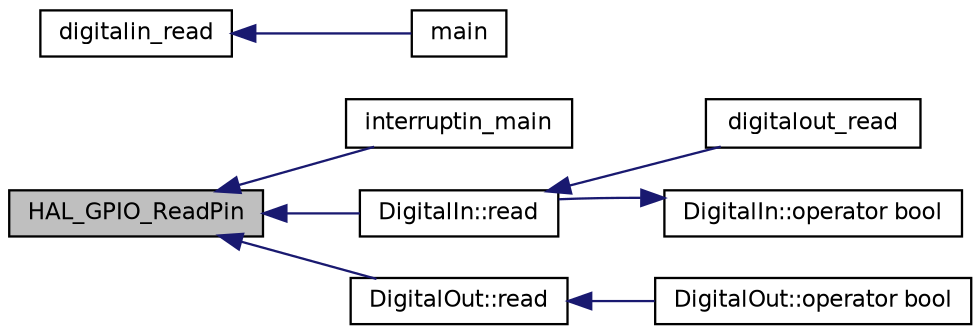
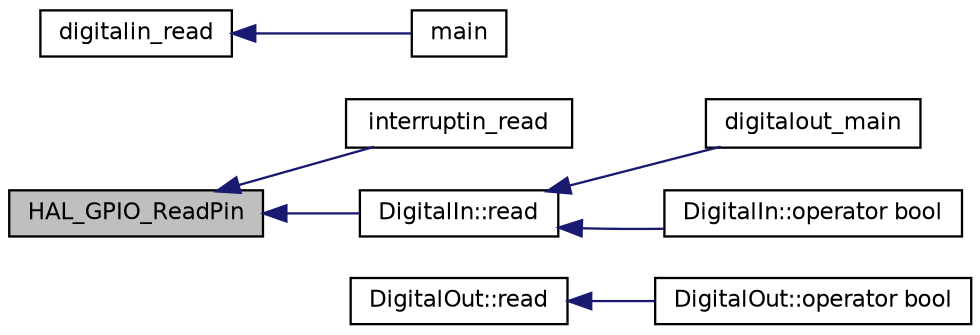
(459, 123) -> (459, 123)
(813, 123) -> (813, 123)
(600, 198) -> (623, 229)
(309, 260) -> none
